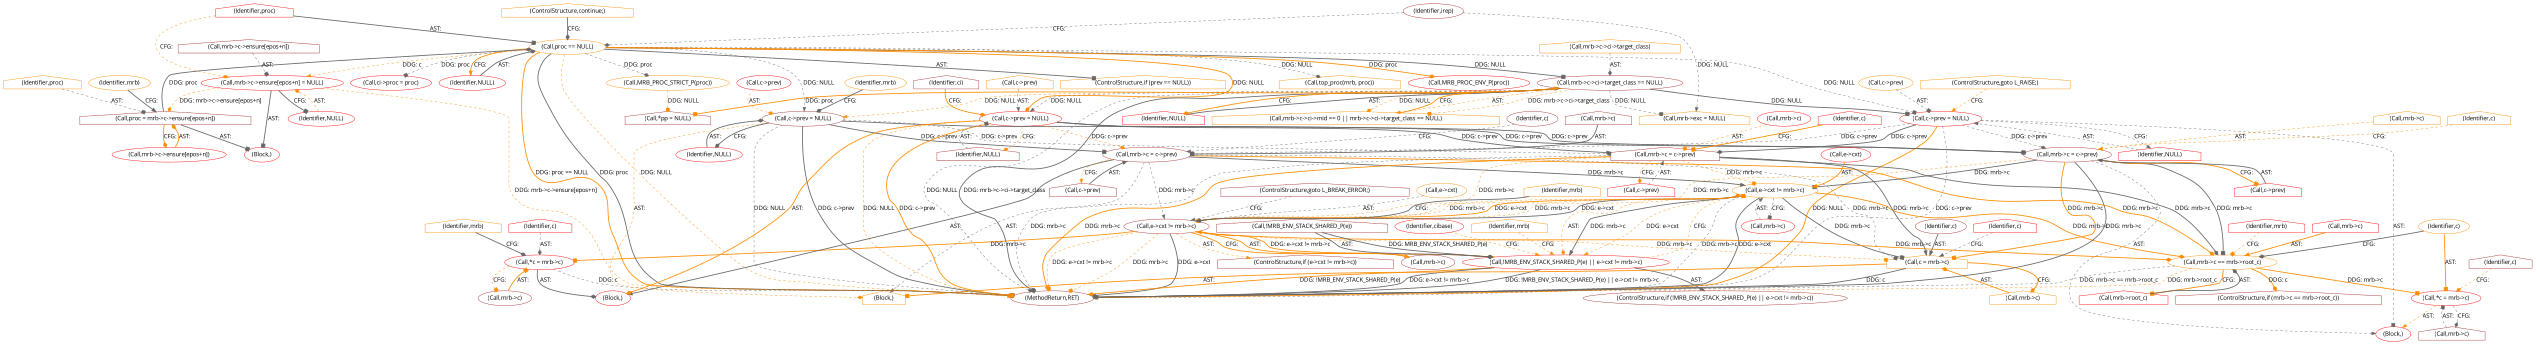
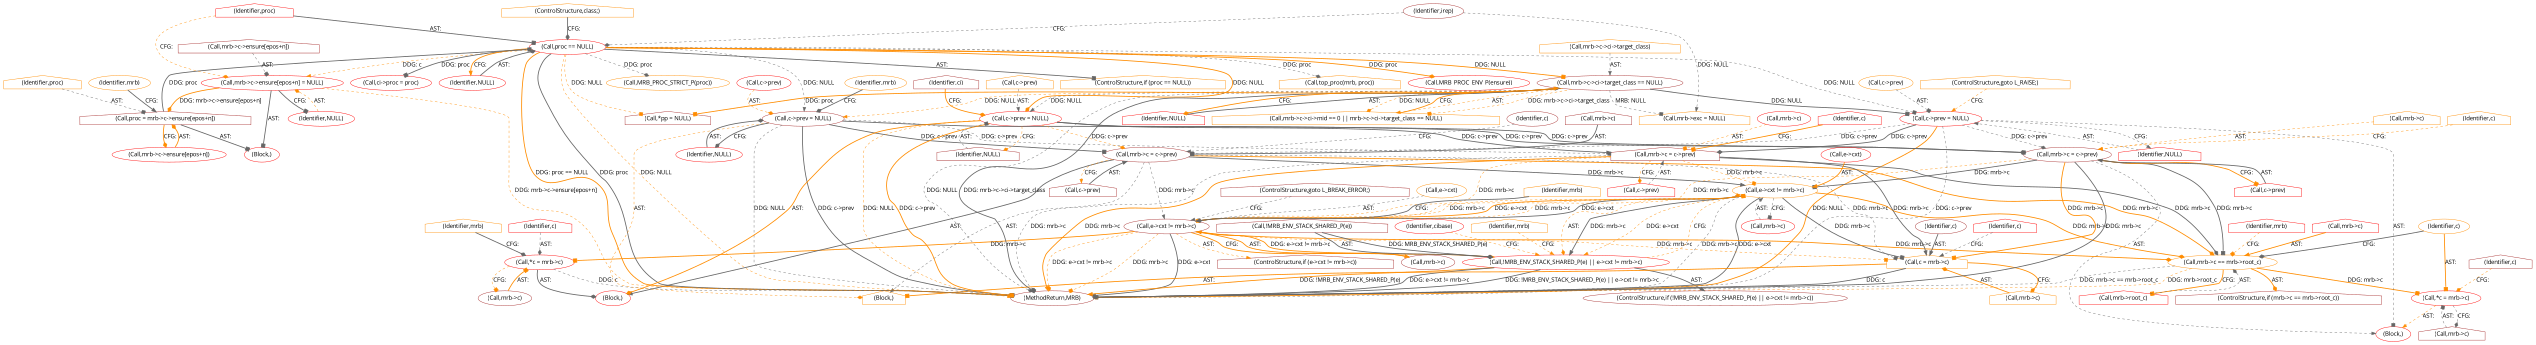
(568, 11) -> (568, 11)
(568, 47) -> (568, 47)
(1275, 57) -> (1275, 57)
(453, 59) -> (453, 59)
(329, 61) -> (329, 61)
(1610, 62) -> (1610, 62)
(1297, 65) -> (1297, 65)
(1143, 83) -> (1143, 83)
(1469, 83) -> (1469, 83)
(193, 93) -> (193, 93)
(668, 99) -> (586, 99)
(1631, 101) -> (1631, 101)
(2278, 280) -> (2278, 280)
(2200, 291) -> (2200, 291)
(1052, 298) -> (1052, 298)
